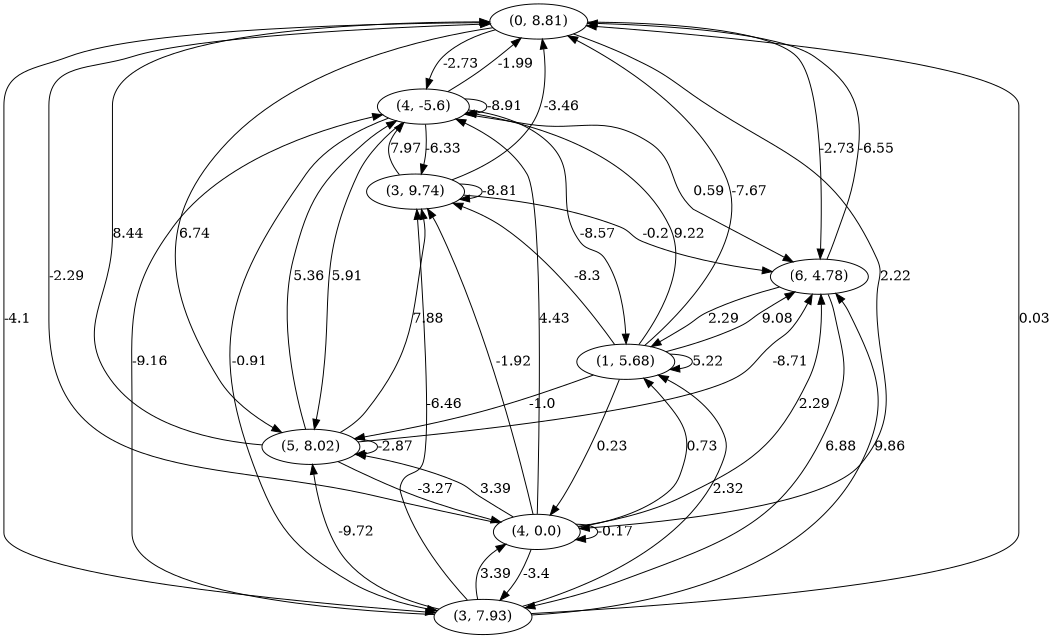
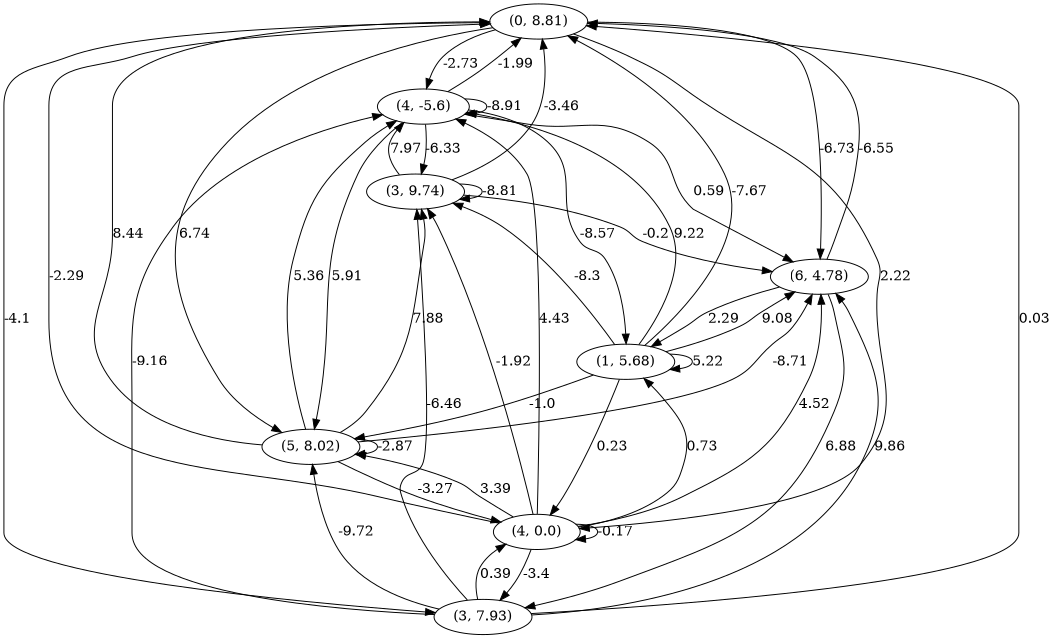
(837, 149) -> (837, 149)
(232, 380) -> none
(814, 404) -> (814, 404)
(675, 528) -> none
(496, 574) -> (496, 574)
